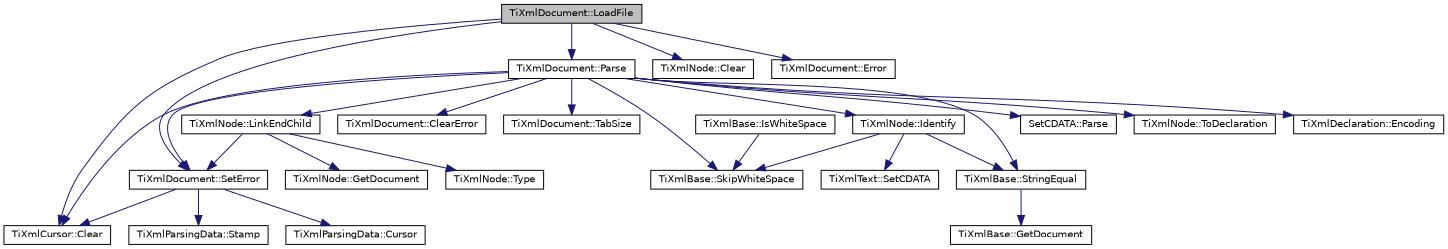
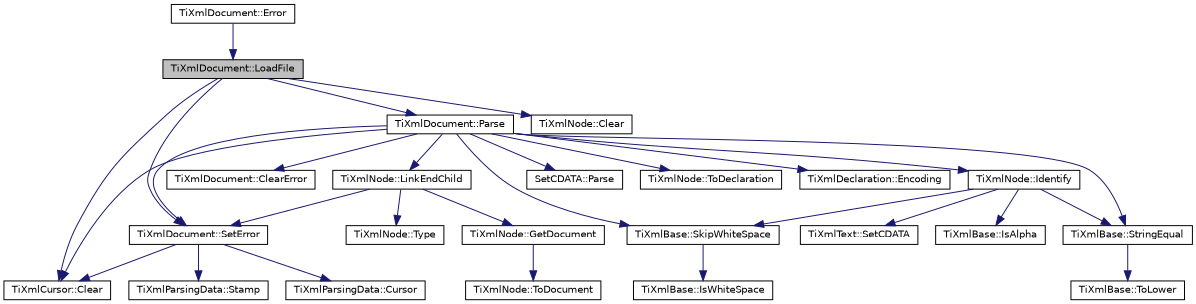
(698, 40) -> (233, 37)
(572, 124) -> none
(749, 148) -> (703, 258)
none -> (990, 235)
(1021, 235) -> (1128, 290)
none -> (533, 290)
